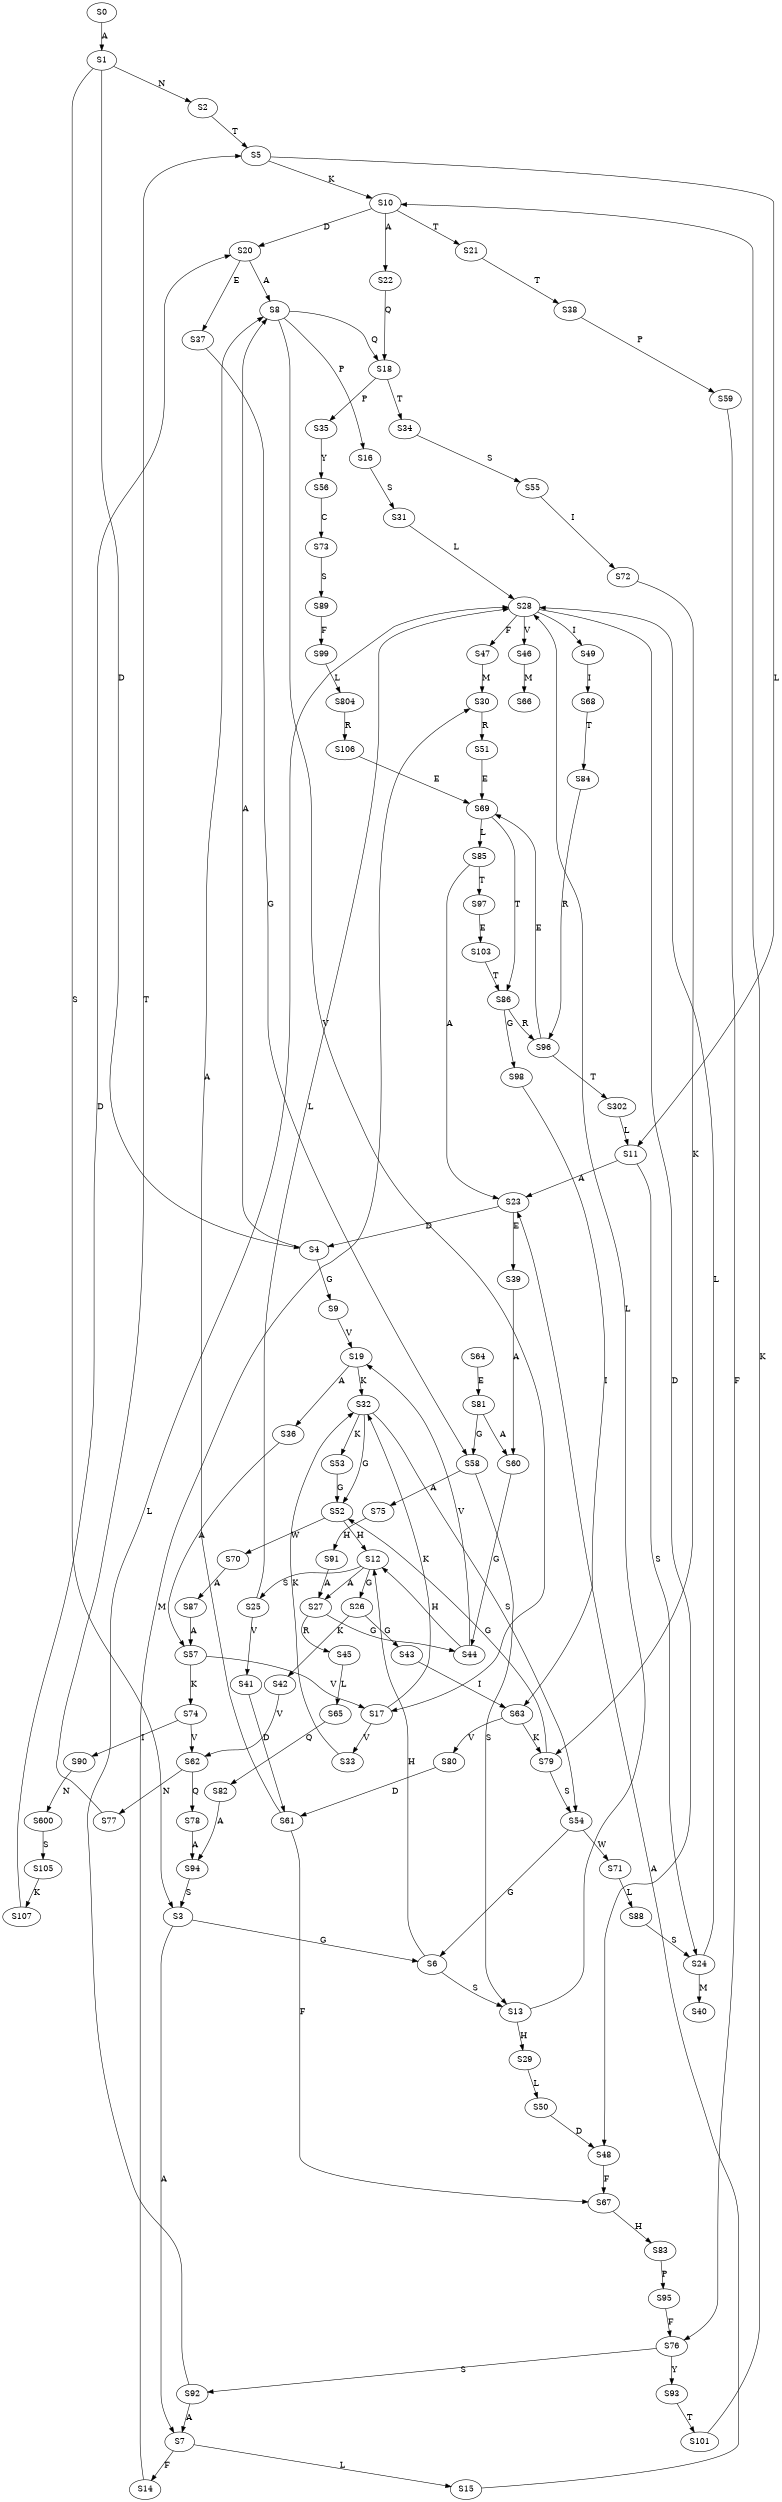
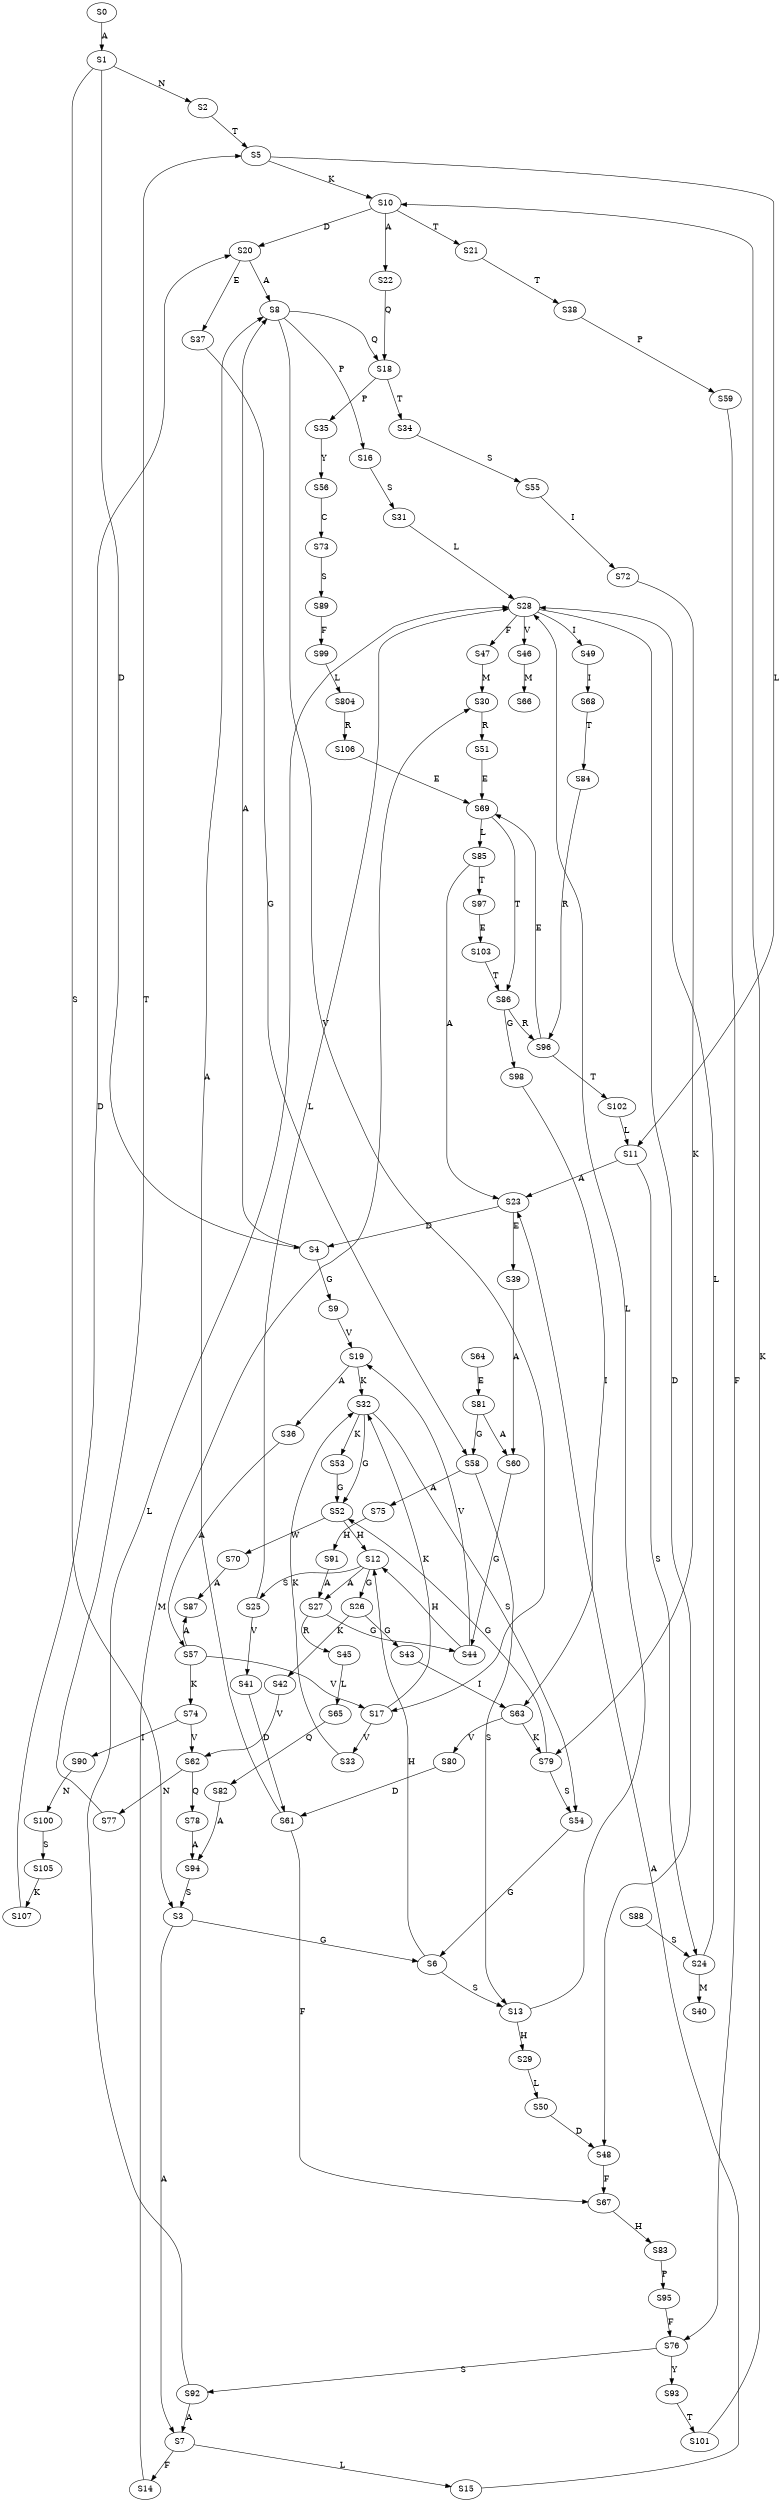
(617, 1107) -> (617, 1107)
(191, 1629) -> (183, 1634)
(43, 1821) -> (43, 1821)
(615, 1869) -> none
